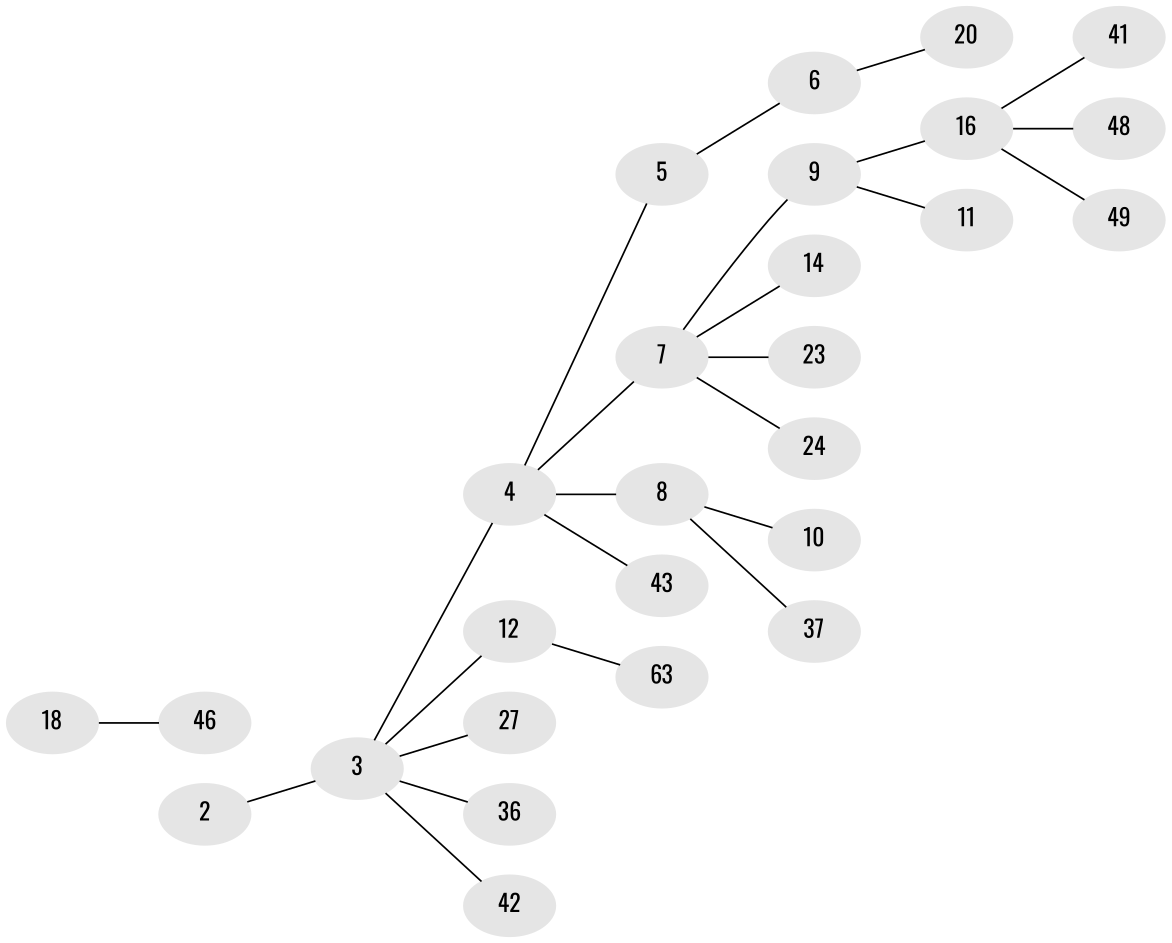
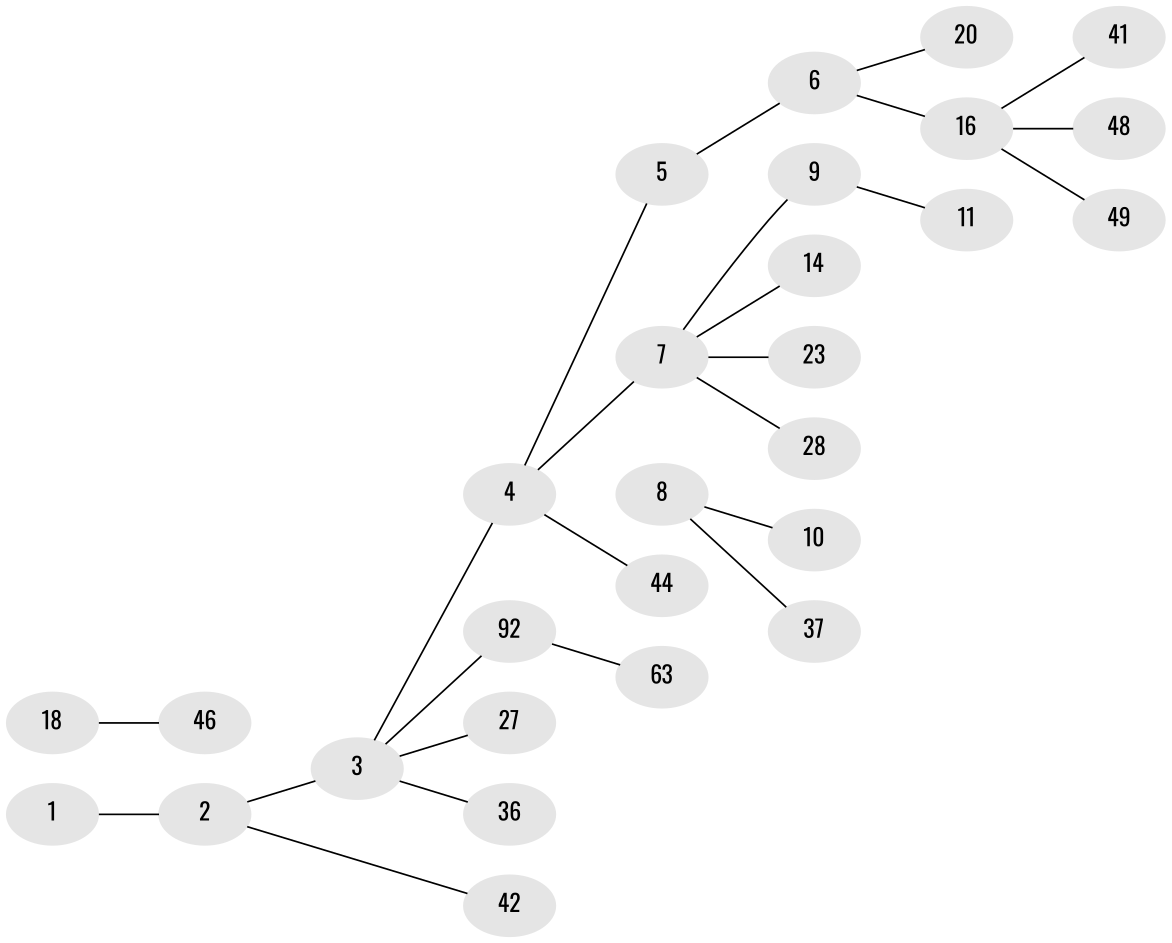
(891, 151) -> (891, 106)
(814, 449) -> (814, 449)
(586, 494) -> none
(662, 586) -> (662, 586)
(510, 632) -> (510, 632)
none -> (52, 814)
(434, 837) -> (357, 860)
